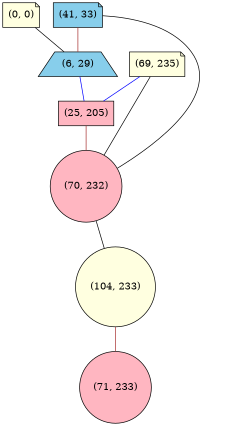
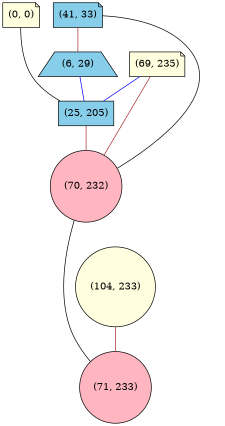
(50, 40) -> (29, 71)
(86, 113) -> (86, 113)
(127, 116) -> (127, 116)
(100, 235) -> (64, 294)
